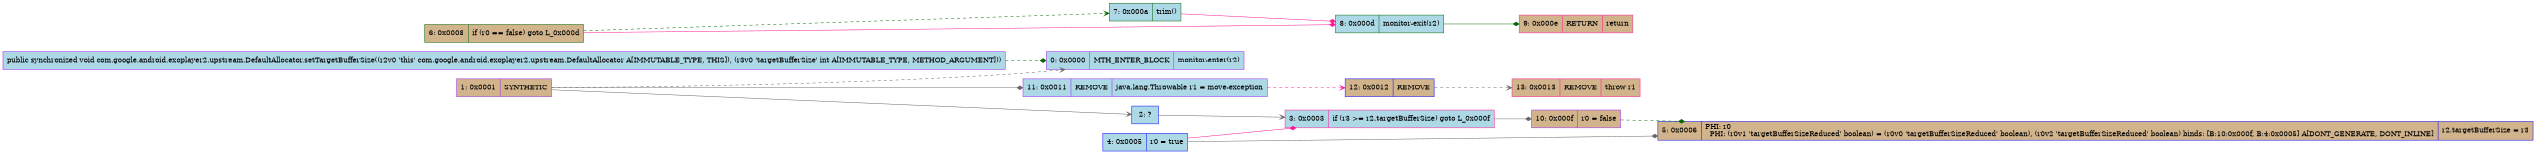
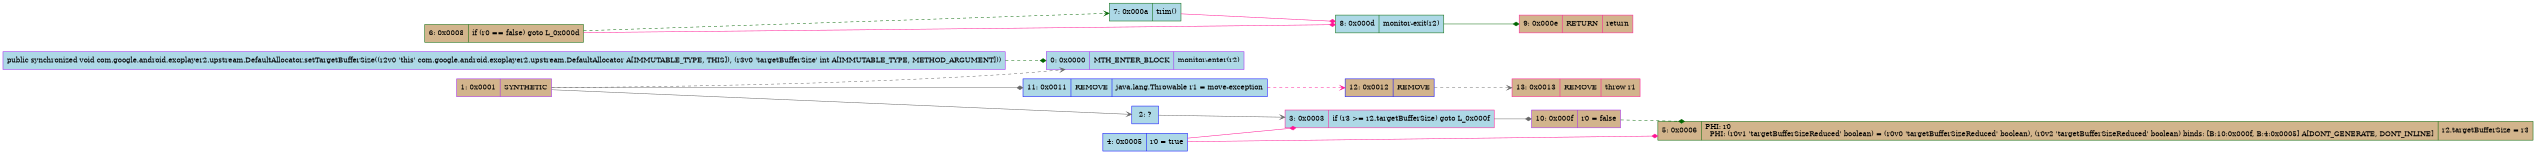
(1145, 88) -> (1145, 88)
(2095, 131) -> (2095, 131)
(1420, 139) -> (1420, 139)
